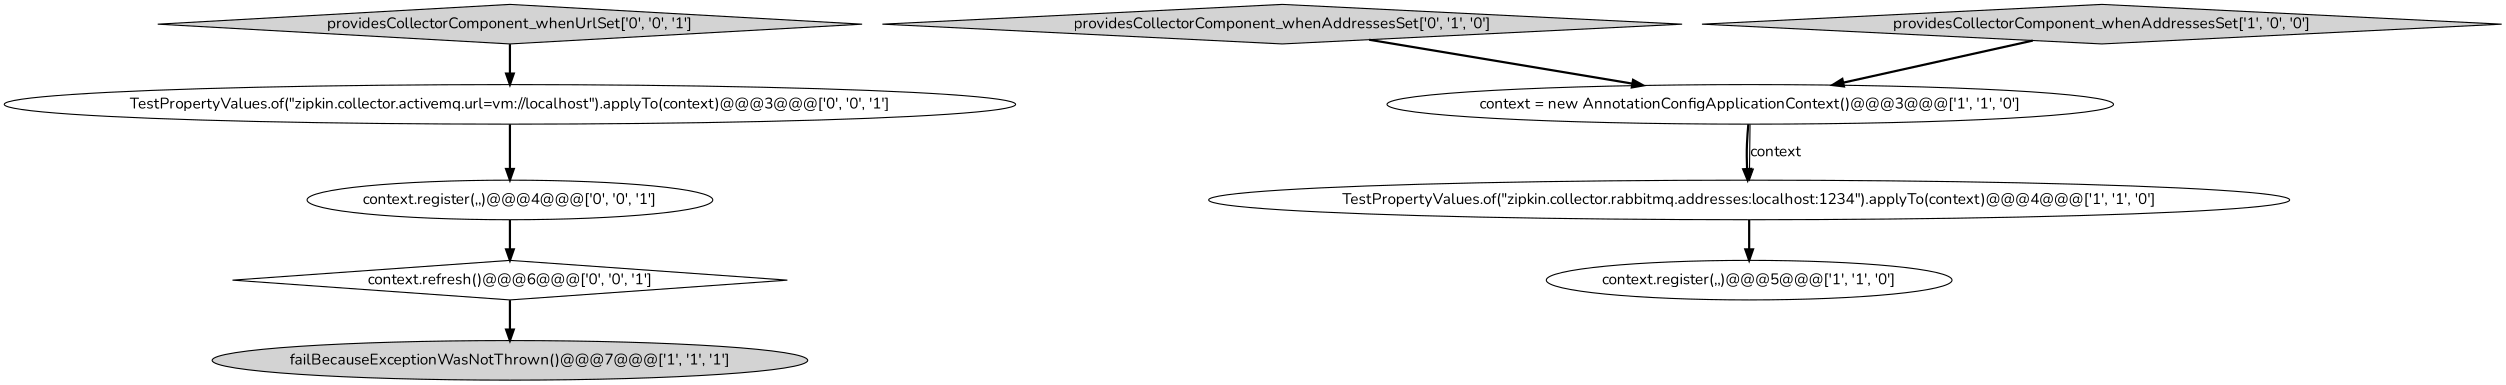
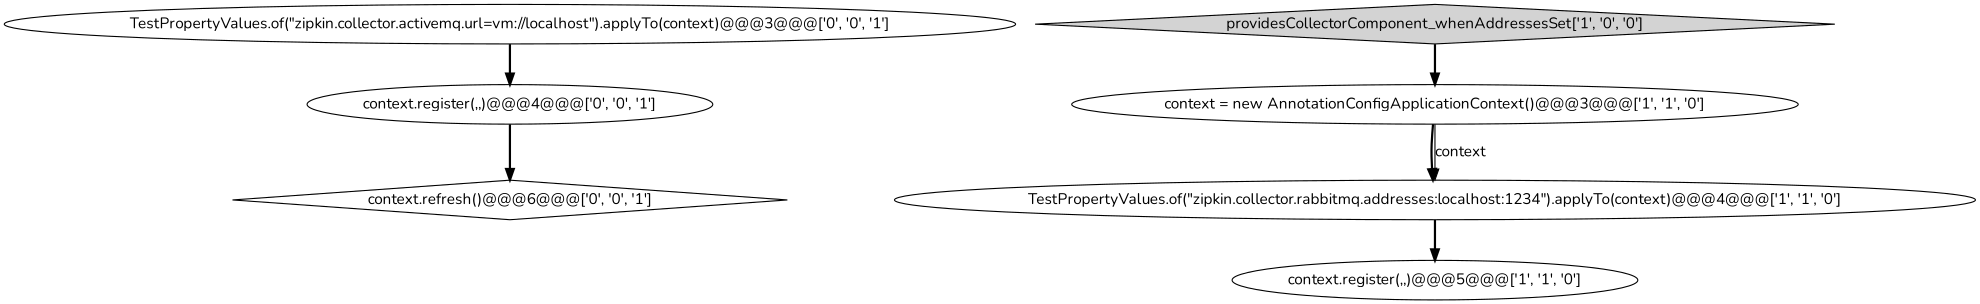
(510, 24) -> none
(1282, 24) -> none
(510, 360) -> none
